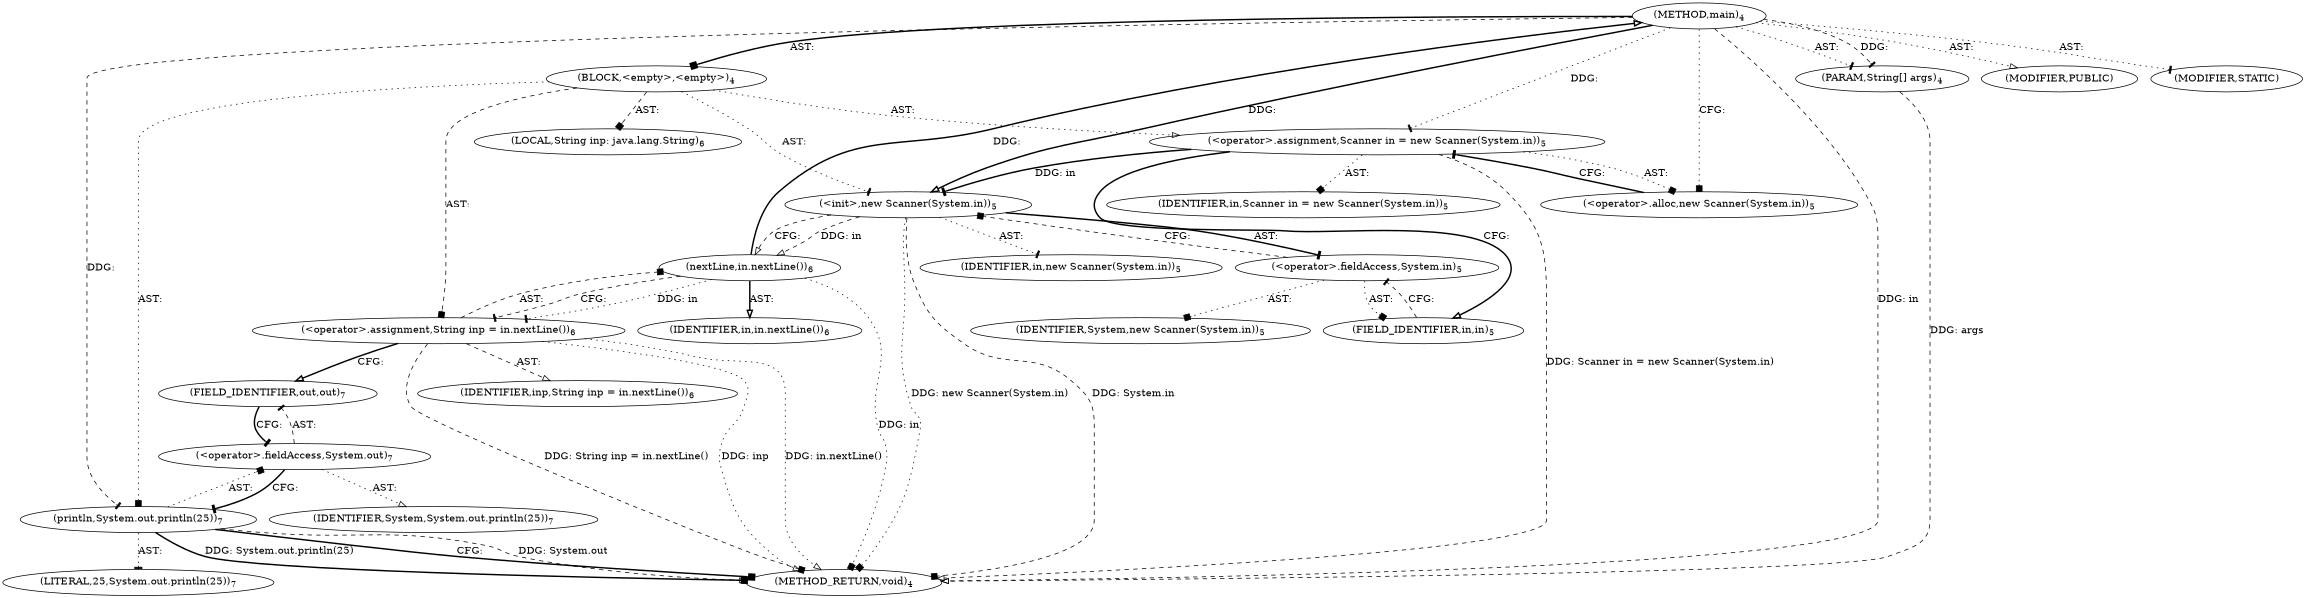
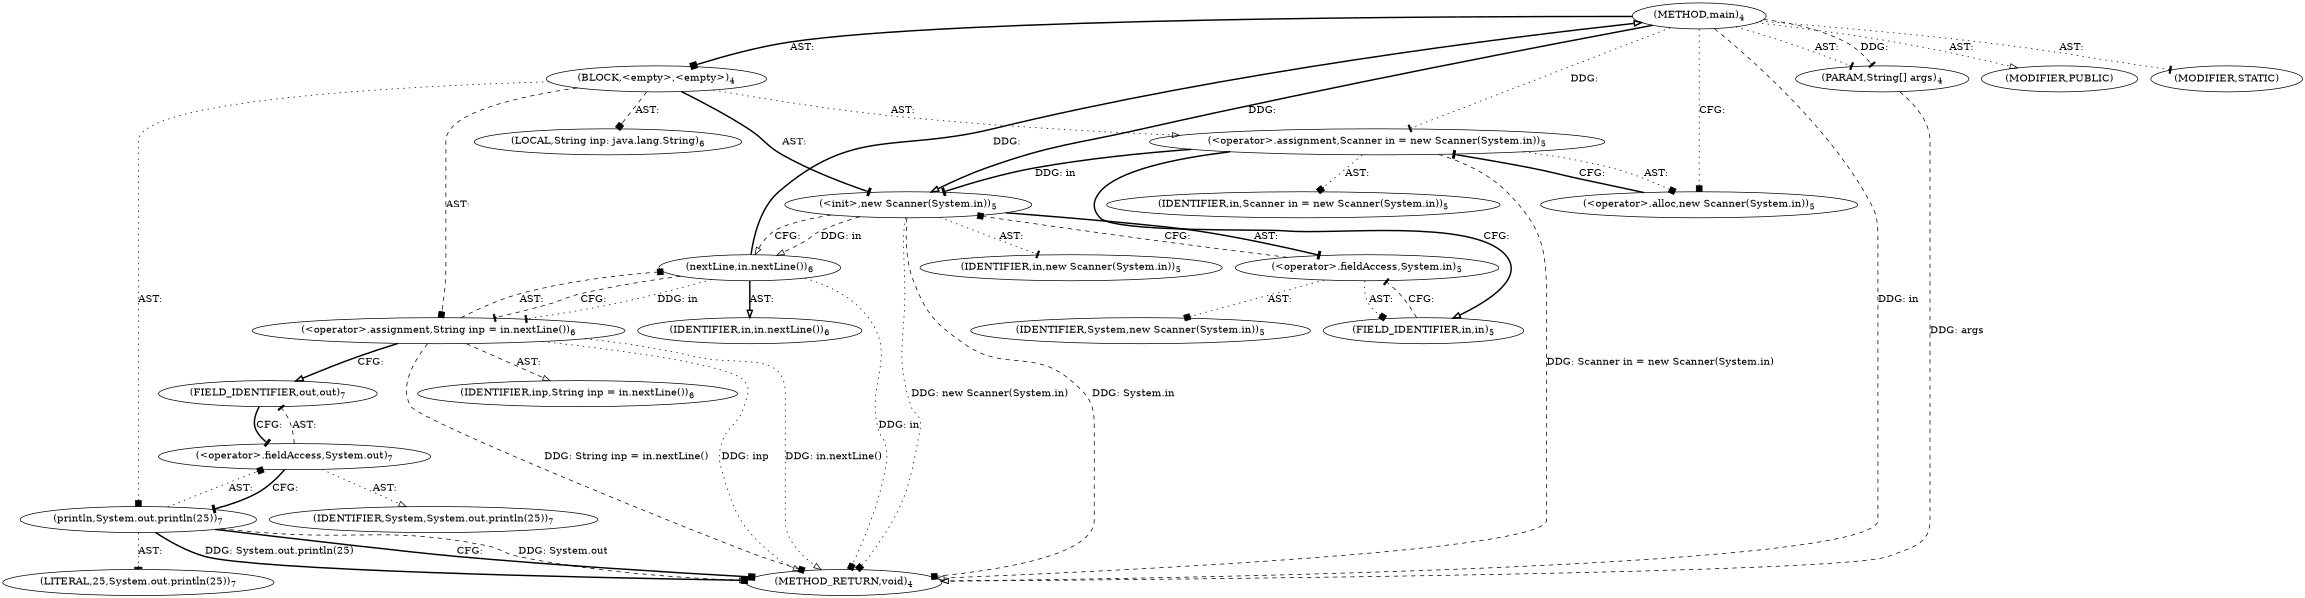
(641, 38) -> none
(771, 147) -> (771, 147)
